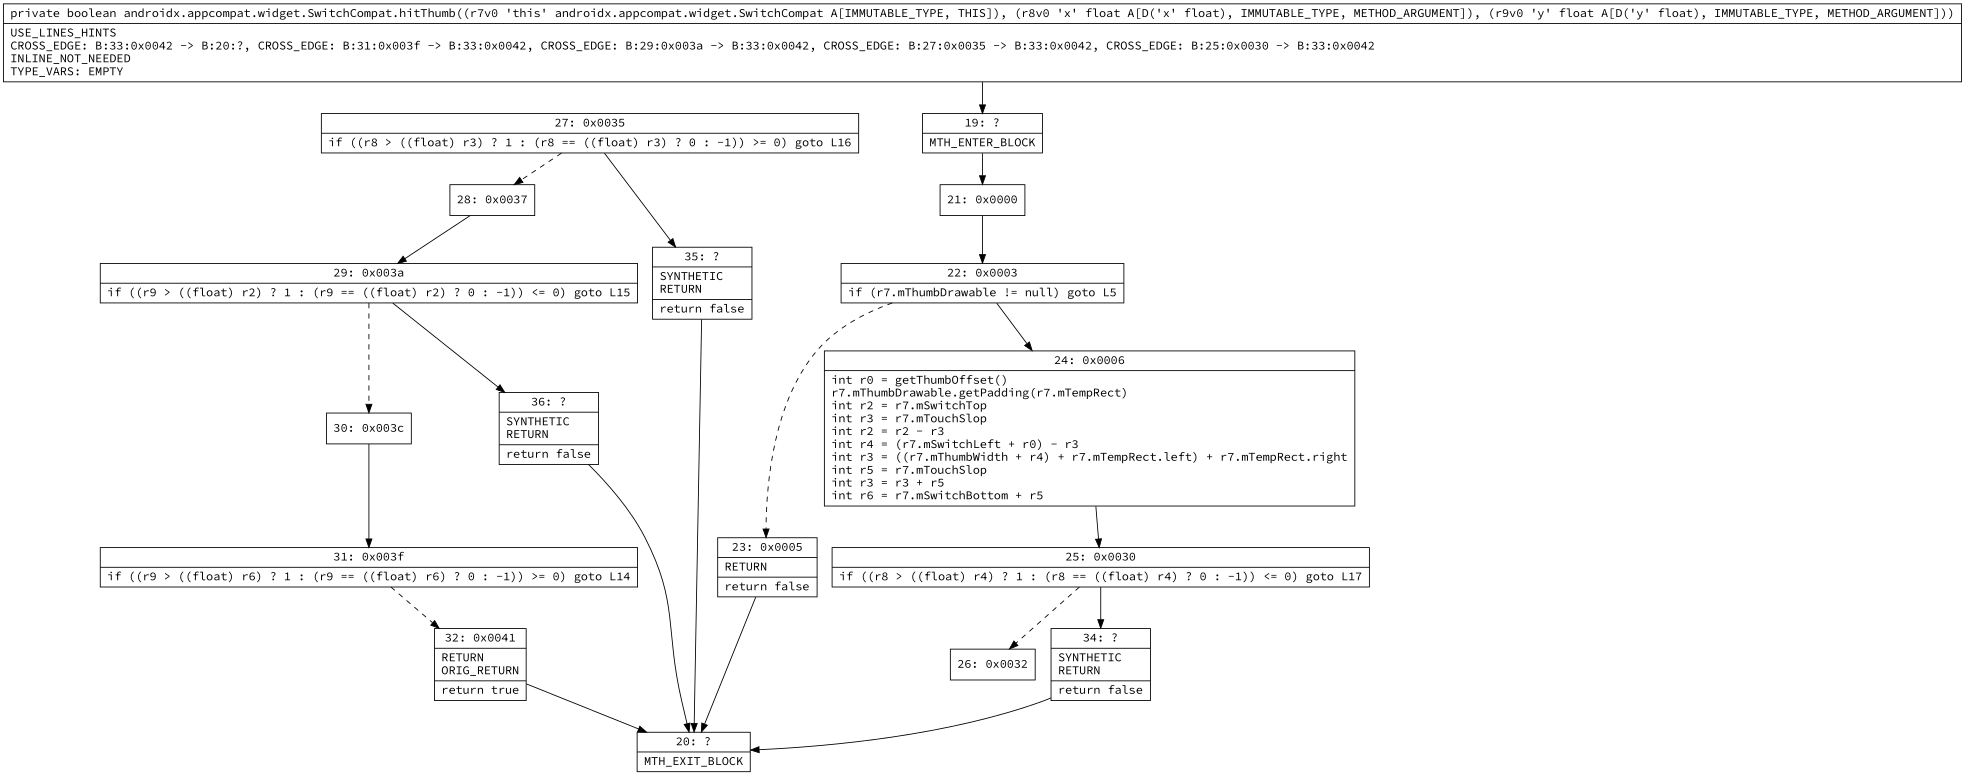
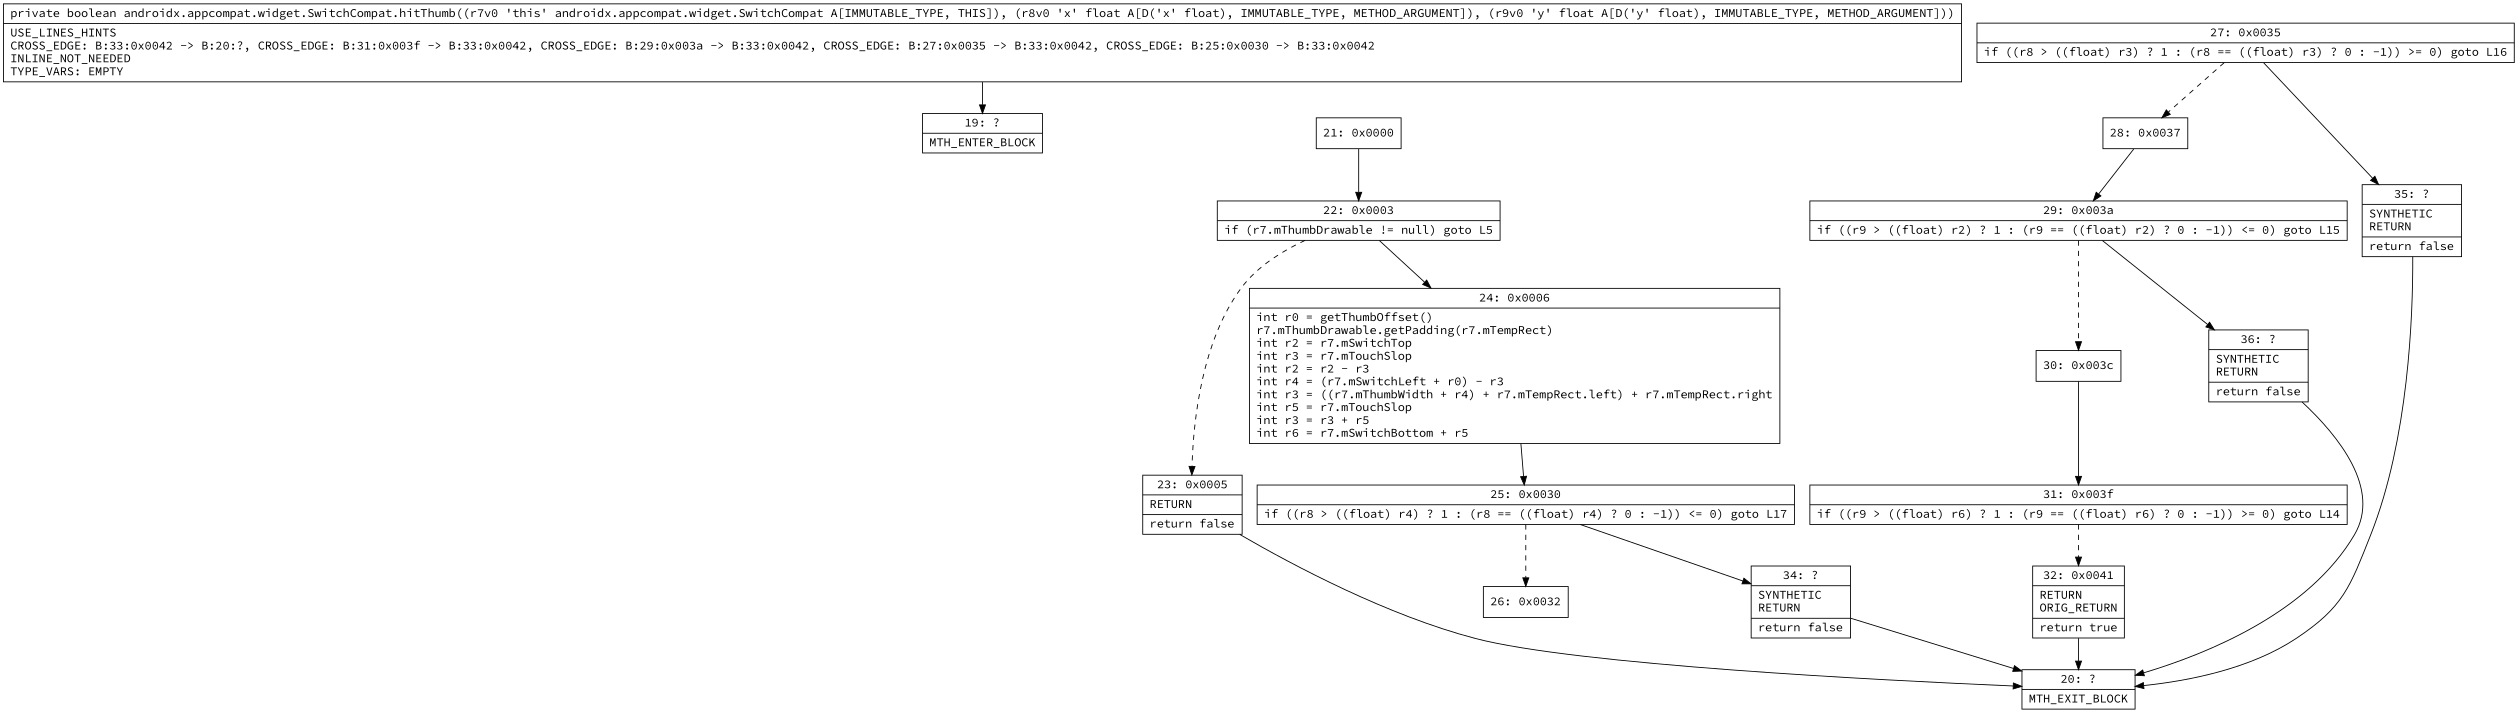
(982, 164) -> none
